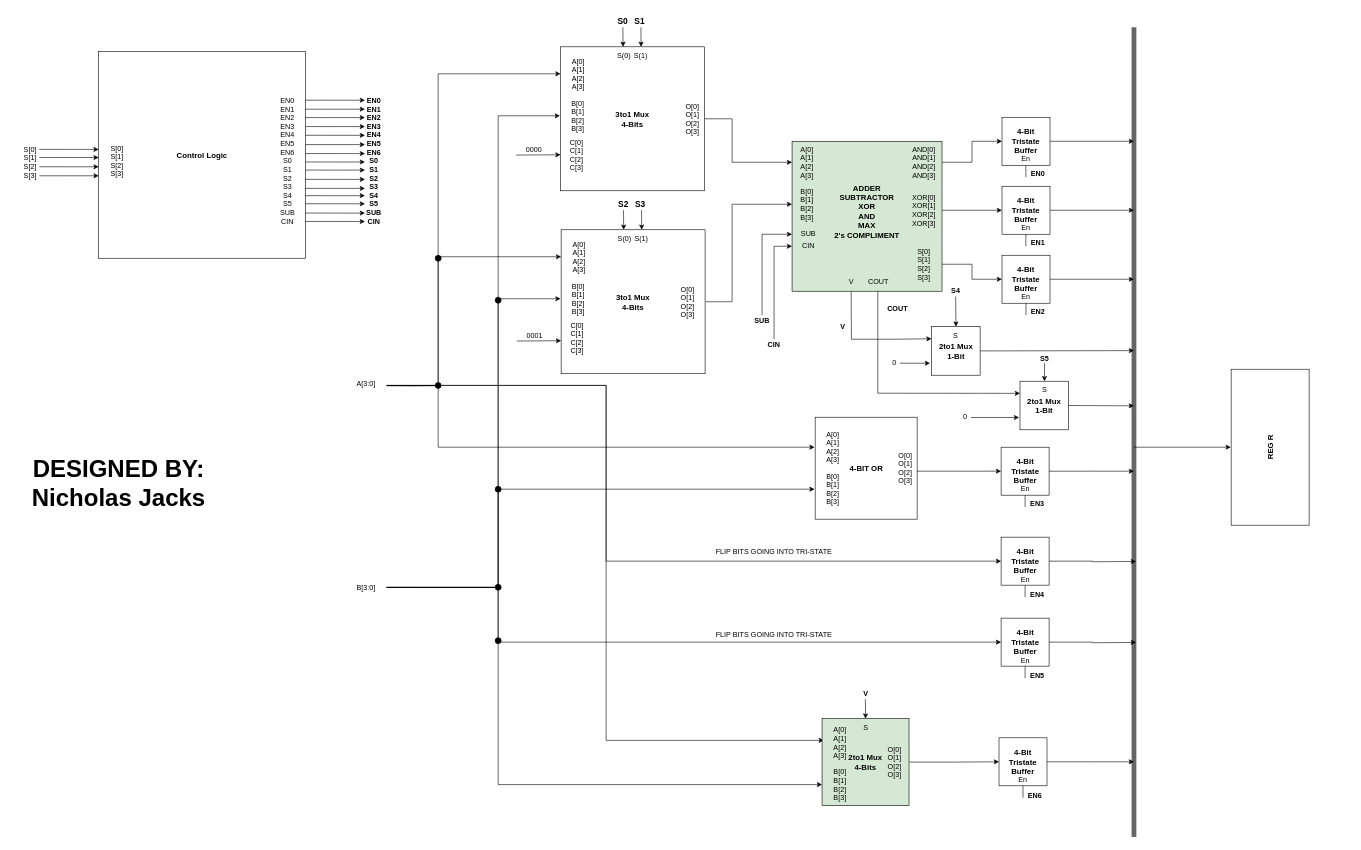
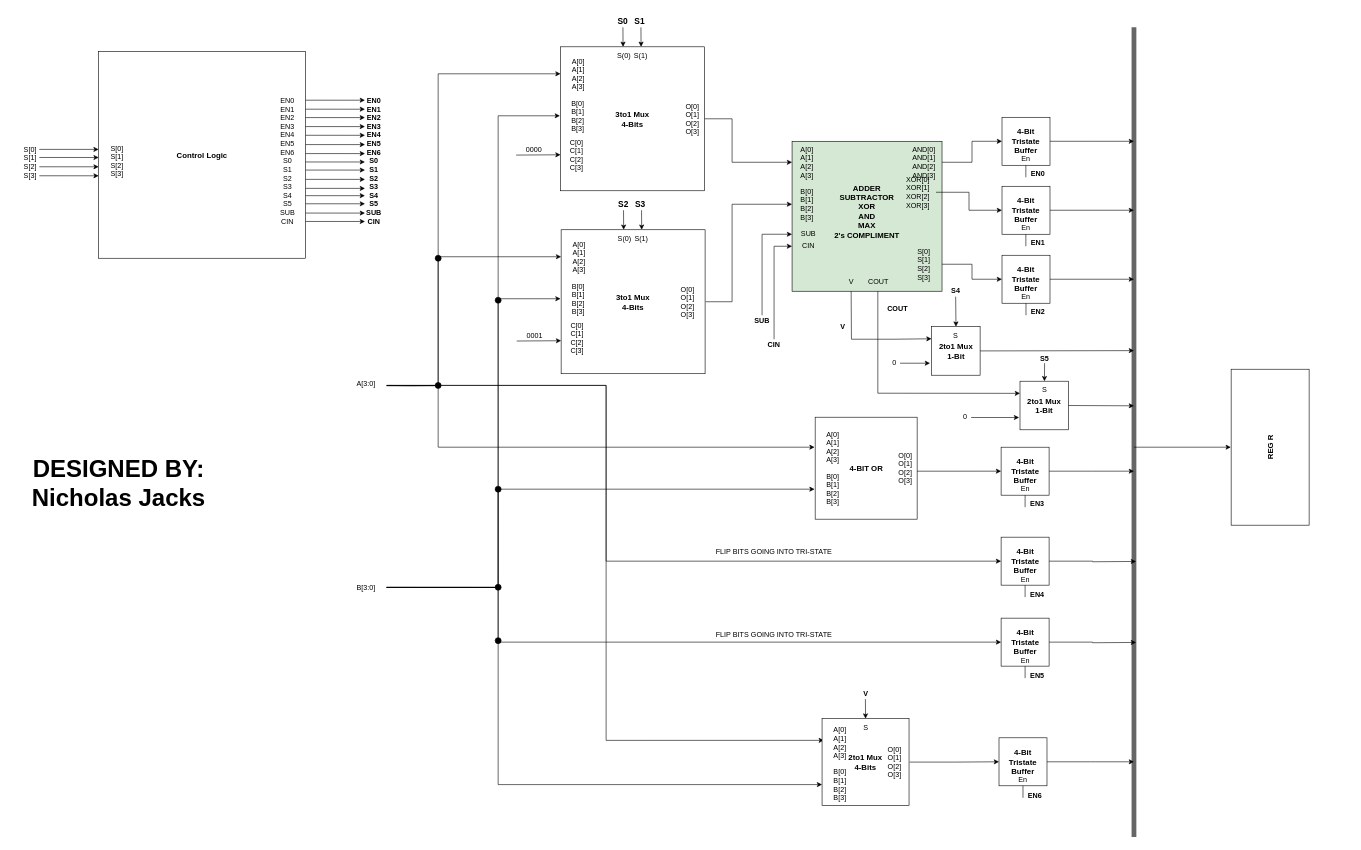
(924, 210) -> (918, 192)
(866, 762) -> (866, 762)
